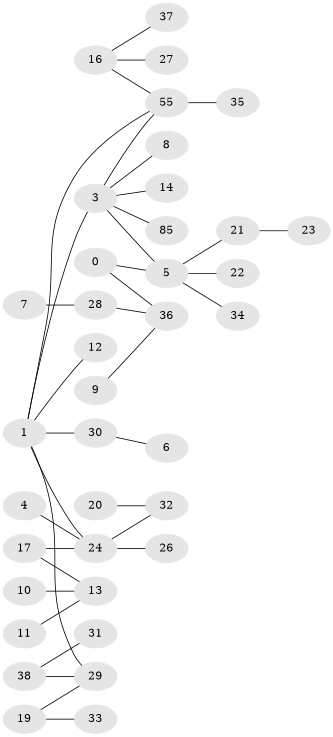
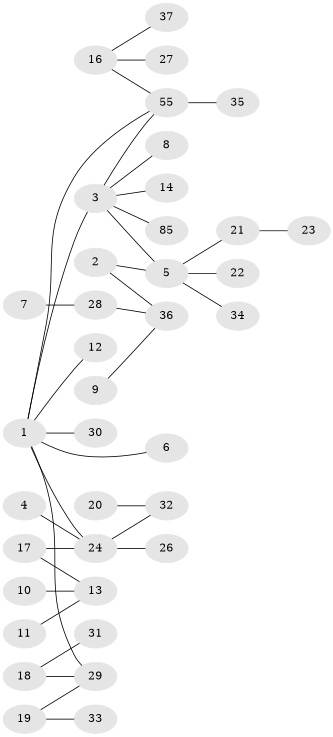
(96, 262) -> (96, 262)
(131, 441) -> (93, 457)
(24, 676) -> (24, 676)
